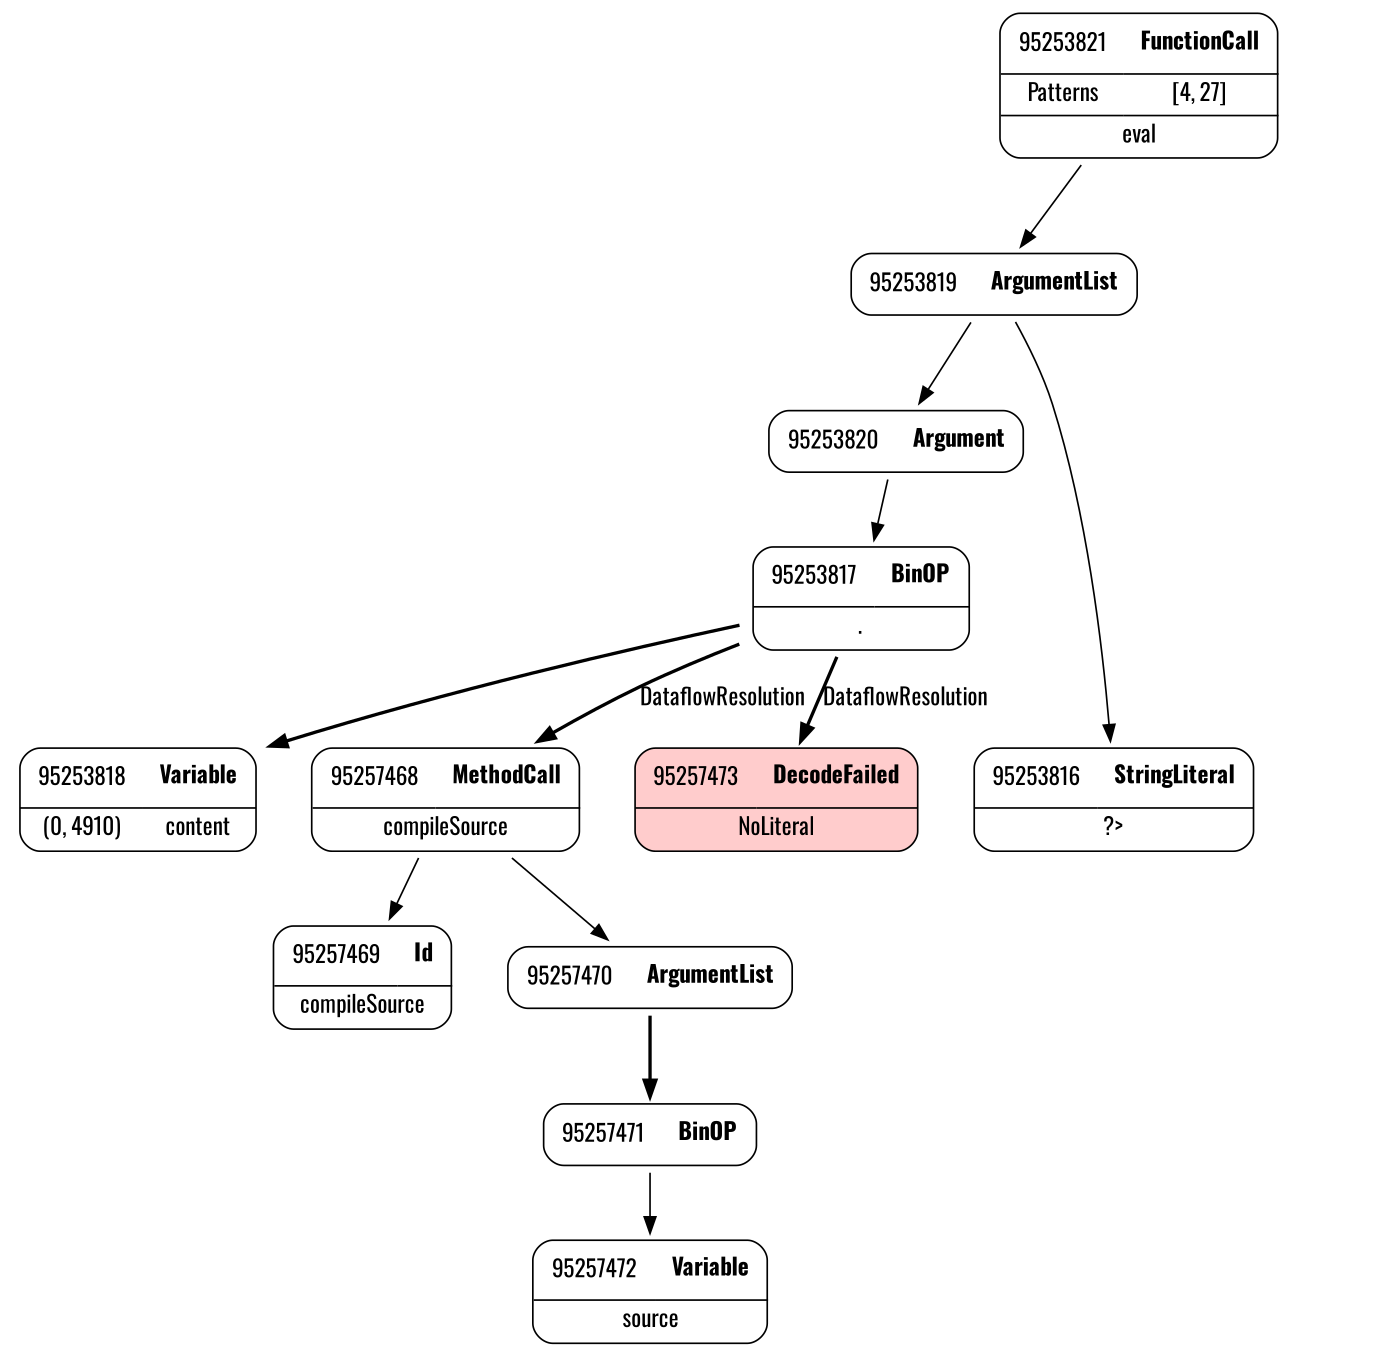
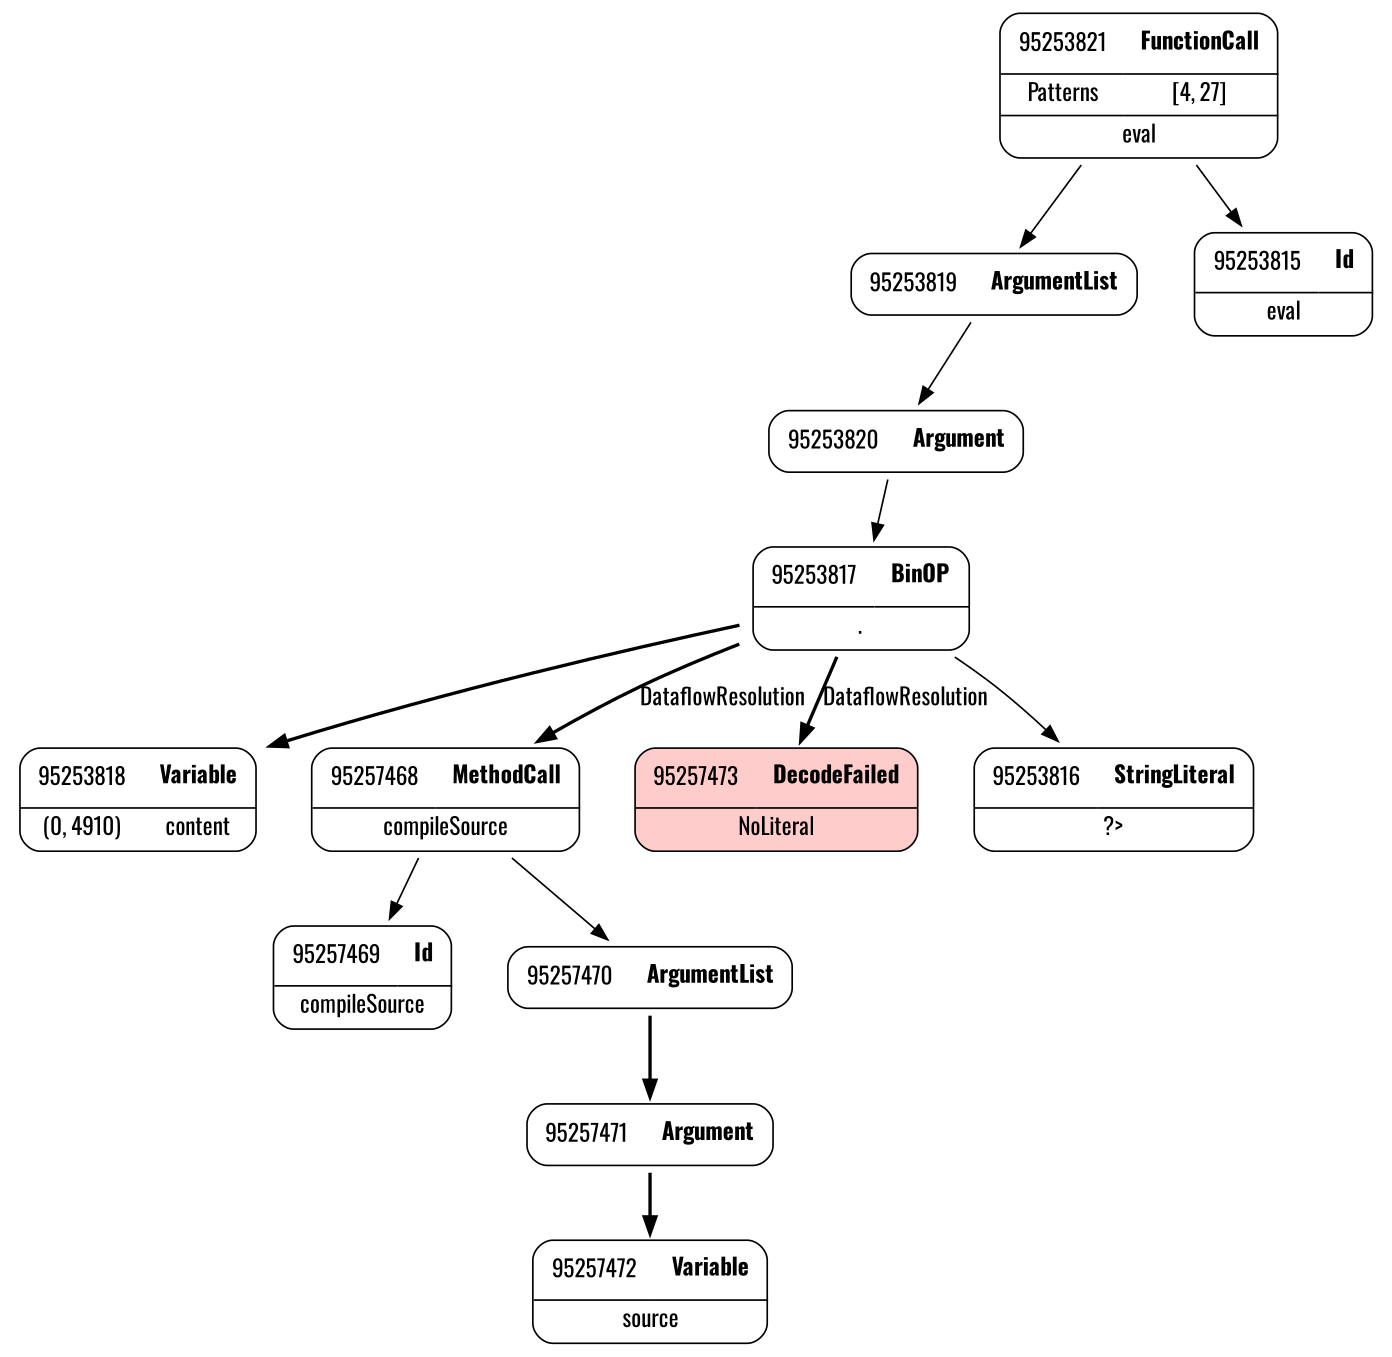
none -> (1283, 284)
(1081, 518) -> (1002, 691)
(708, 1133) -> (708, 1133)
(650, 1195) -> (650, 1195)
